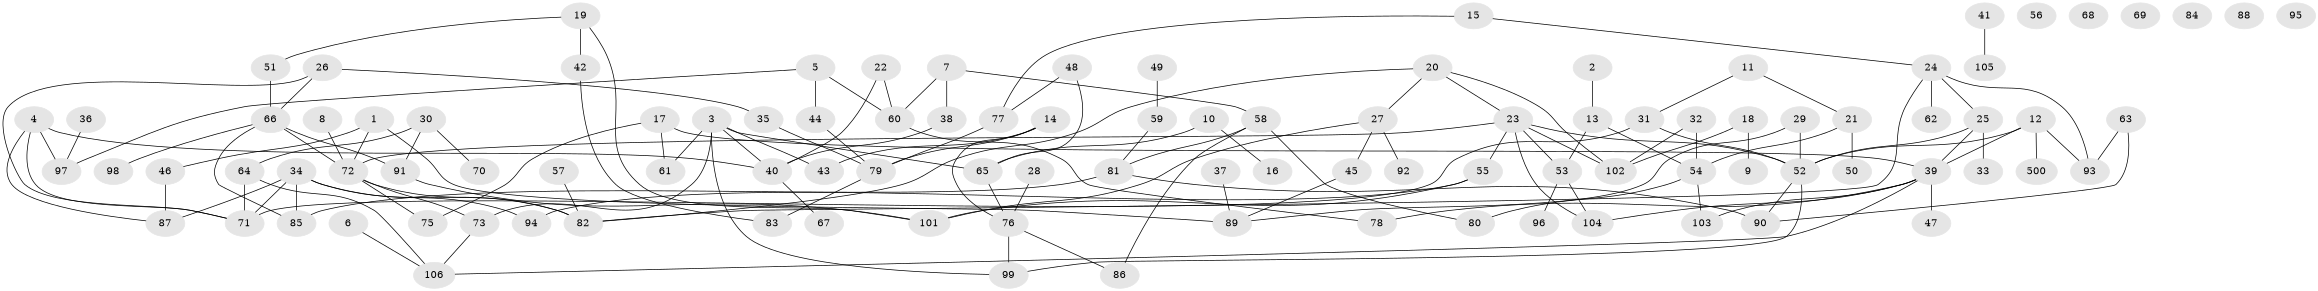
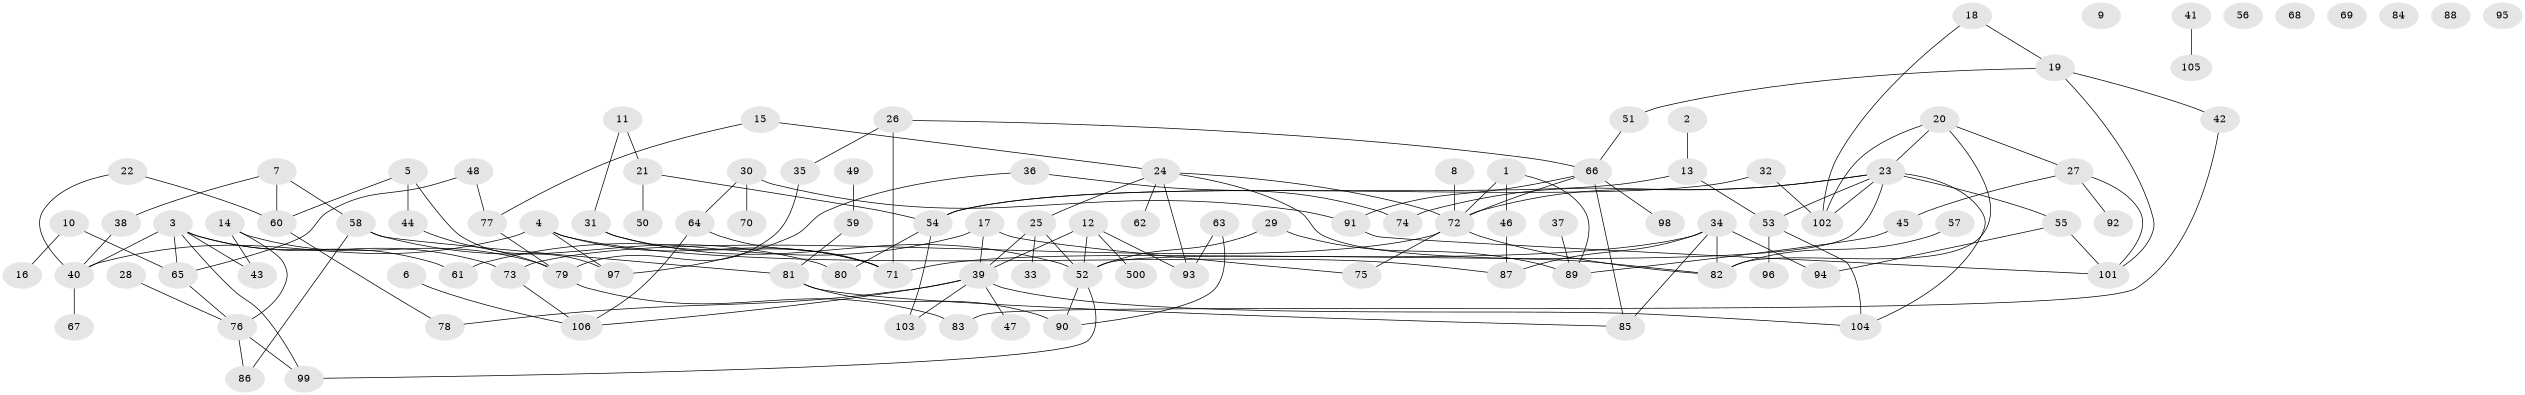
(1748, 146) -> (2014, 42)
none -> (1311, 186)
none -> (1403, 223)
